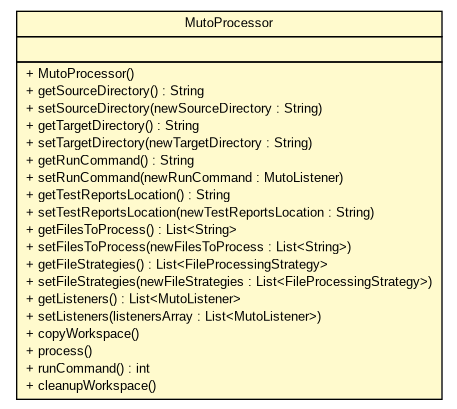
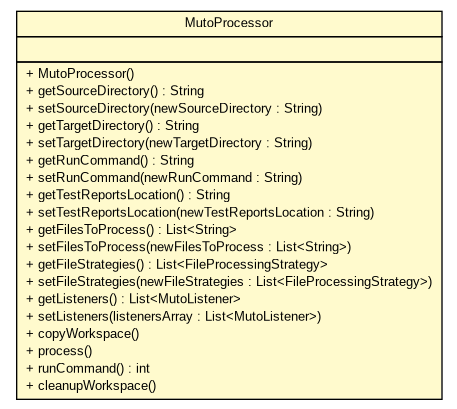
(185, 178) -> (165, 178)
